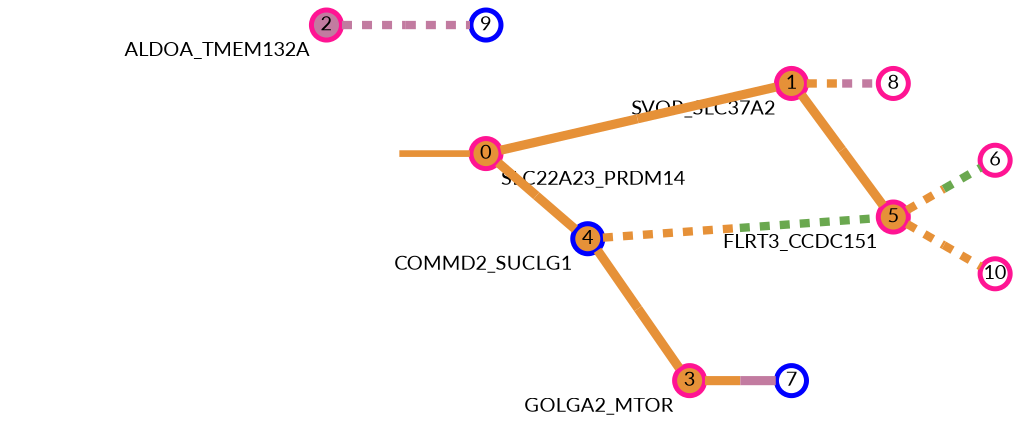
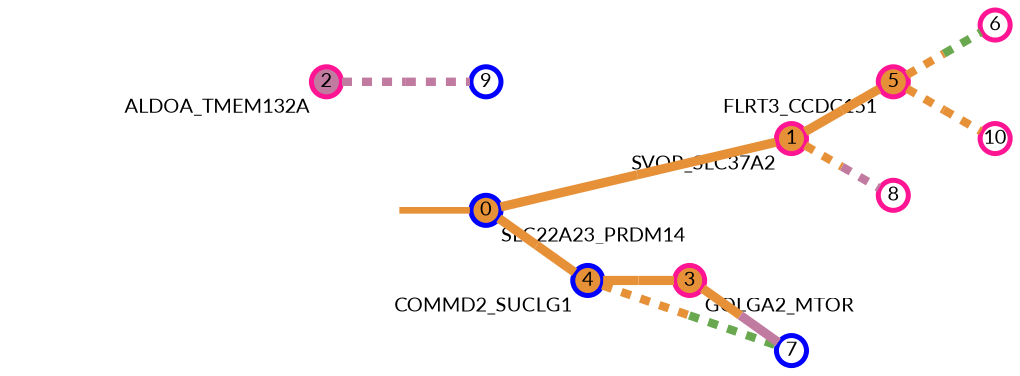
(486, 154) -> (486, 210)
(740, 228) -> (689, 315)
